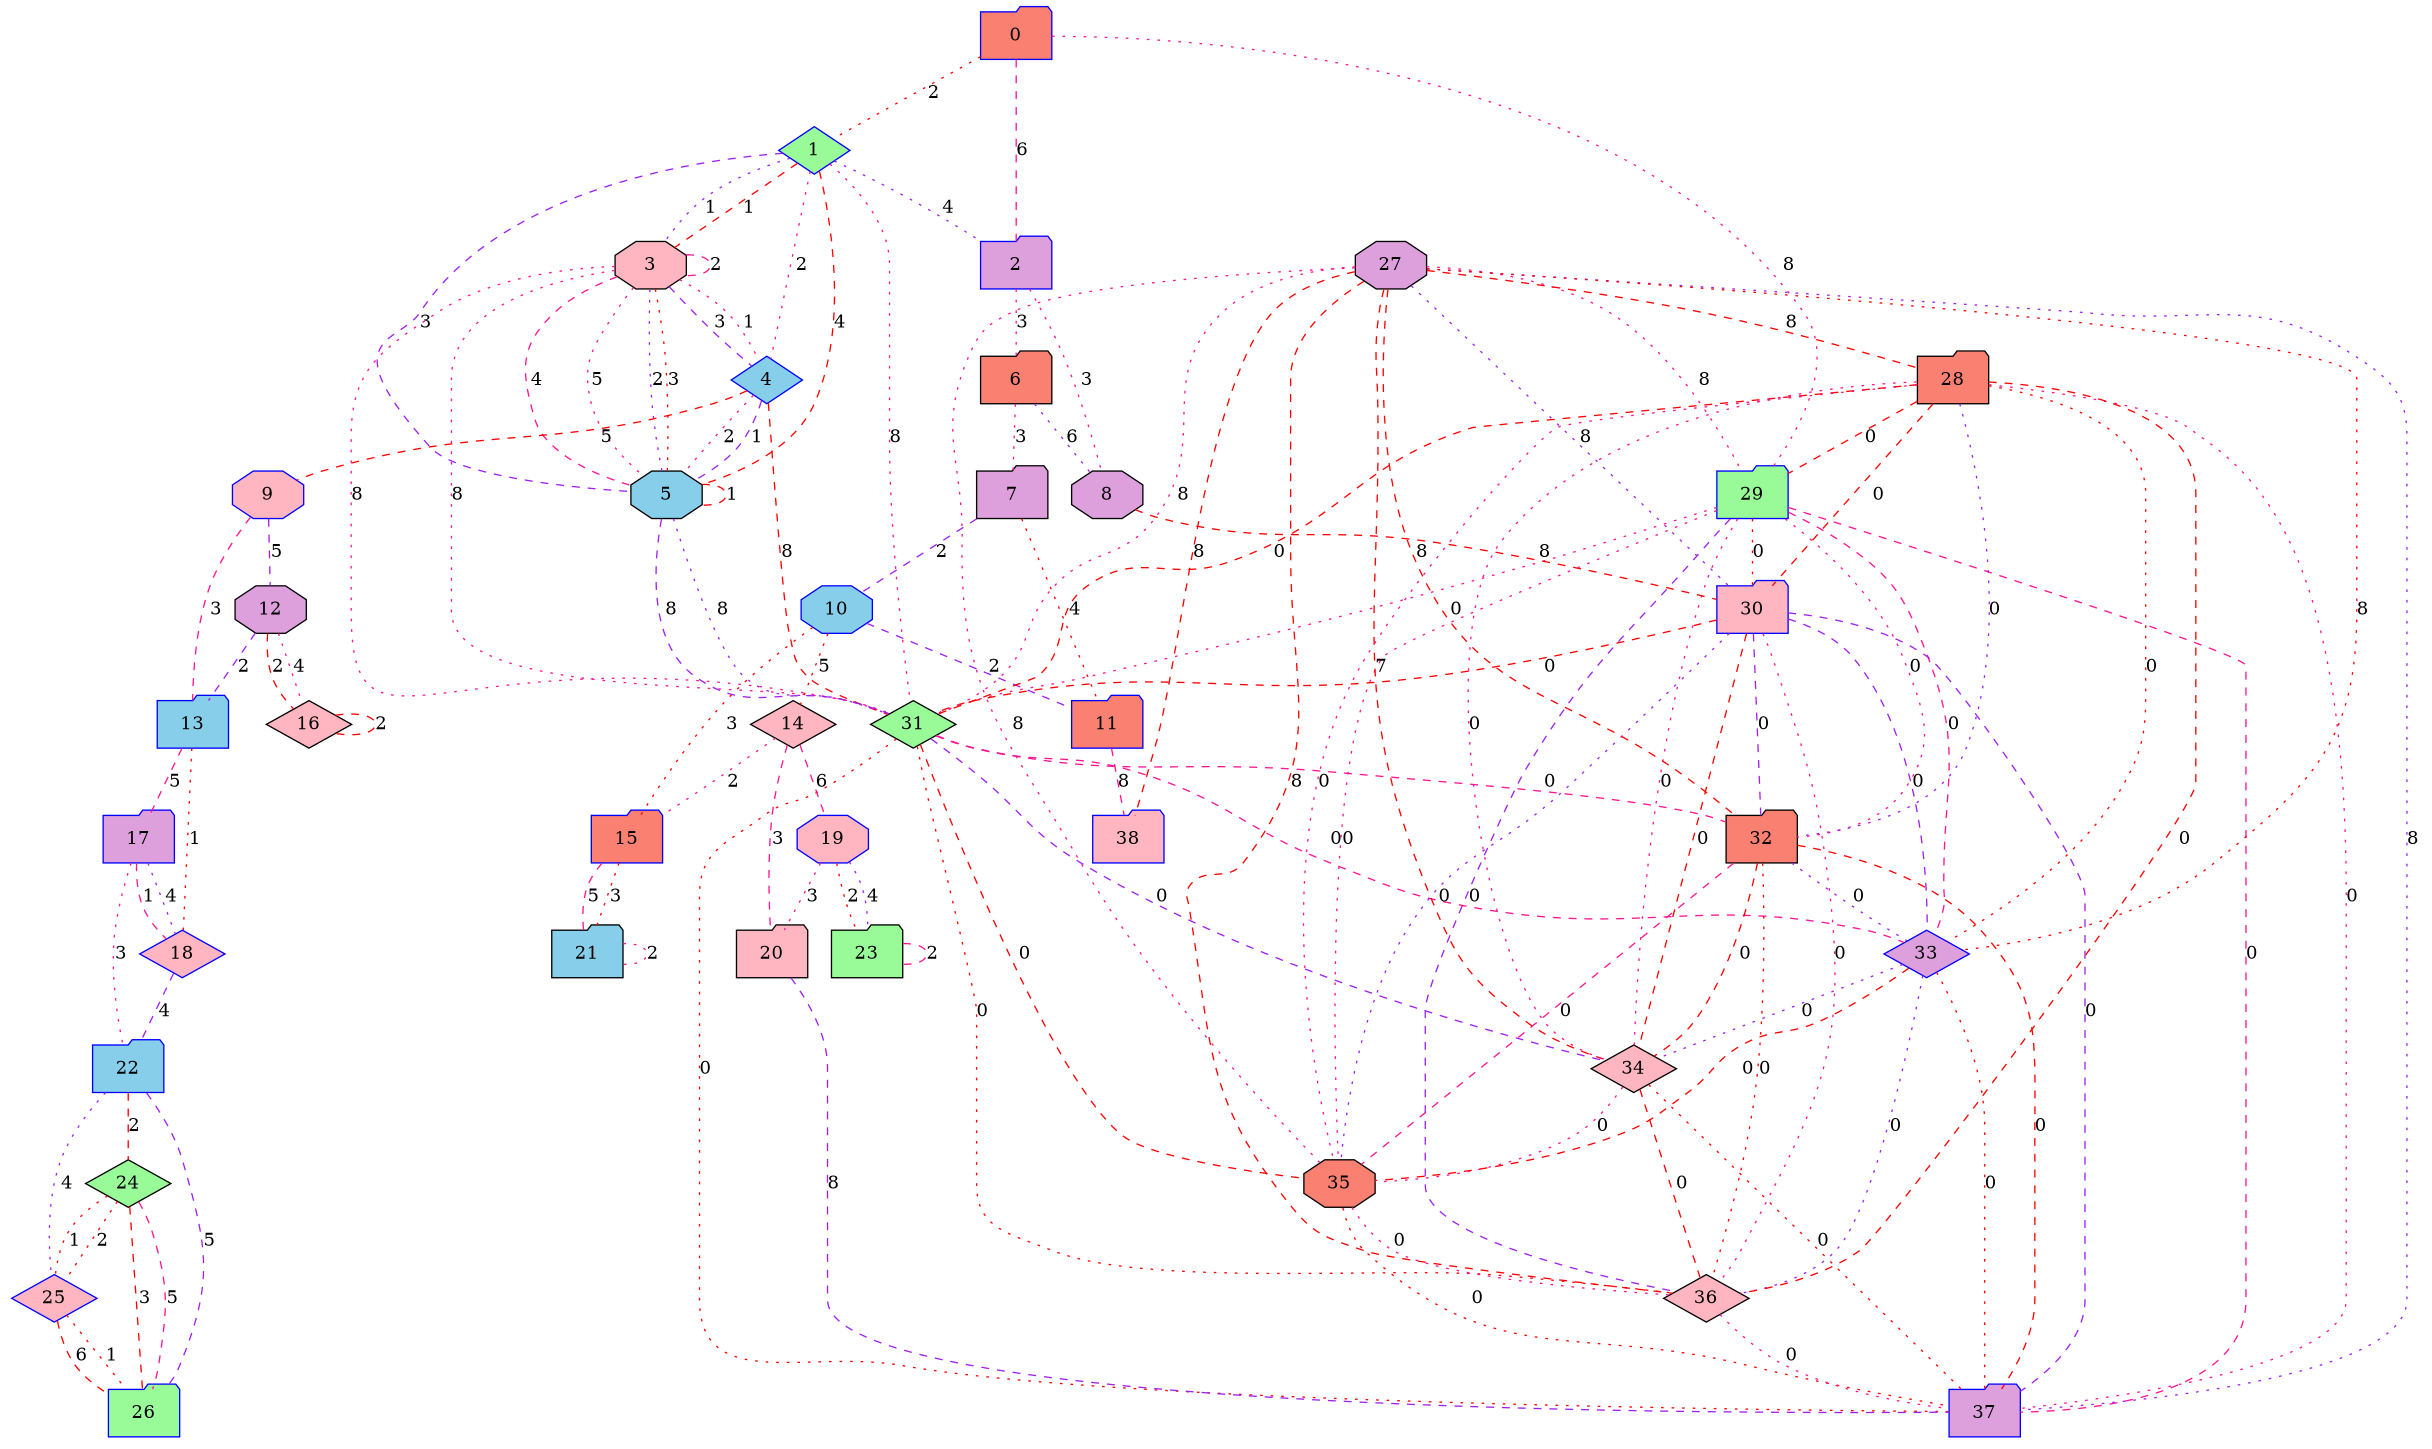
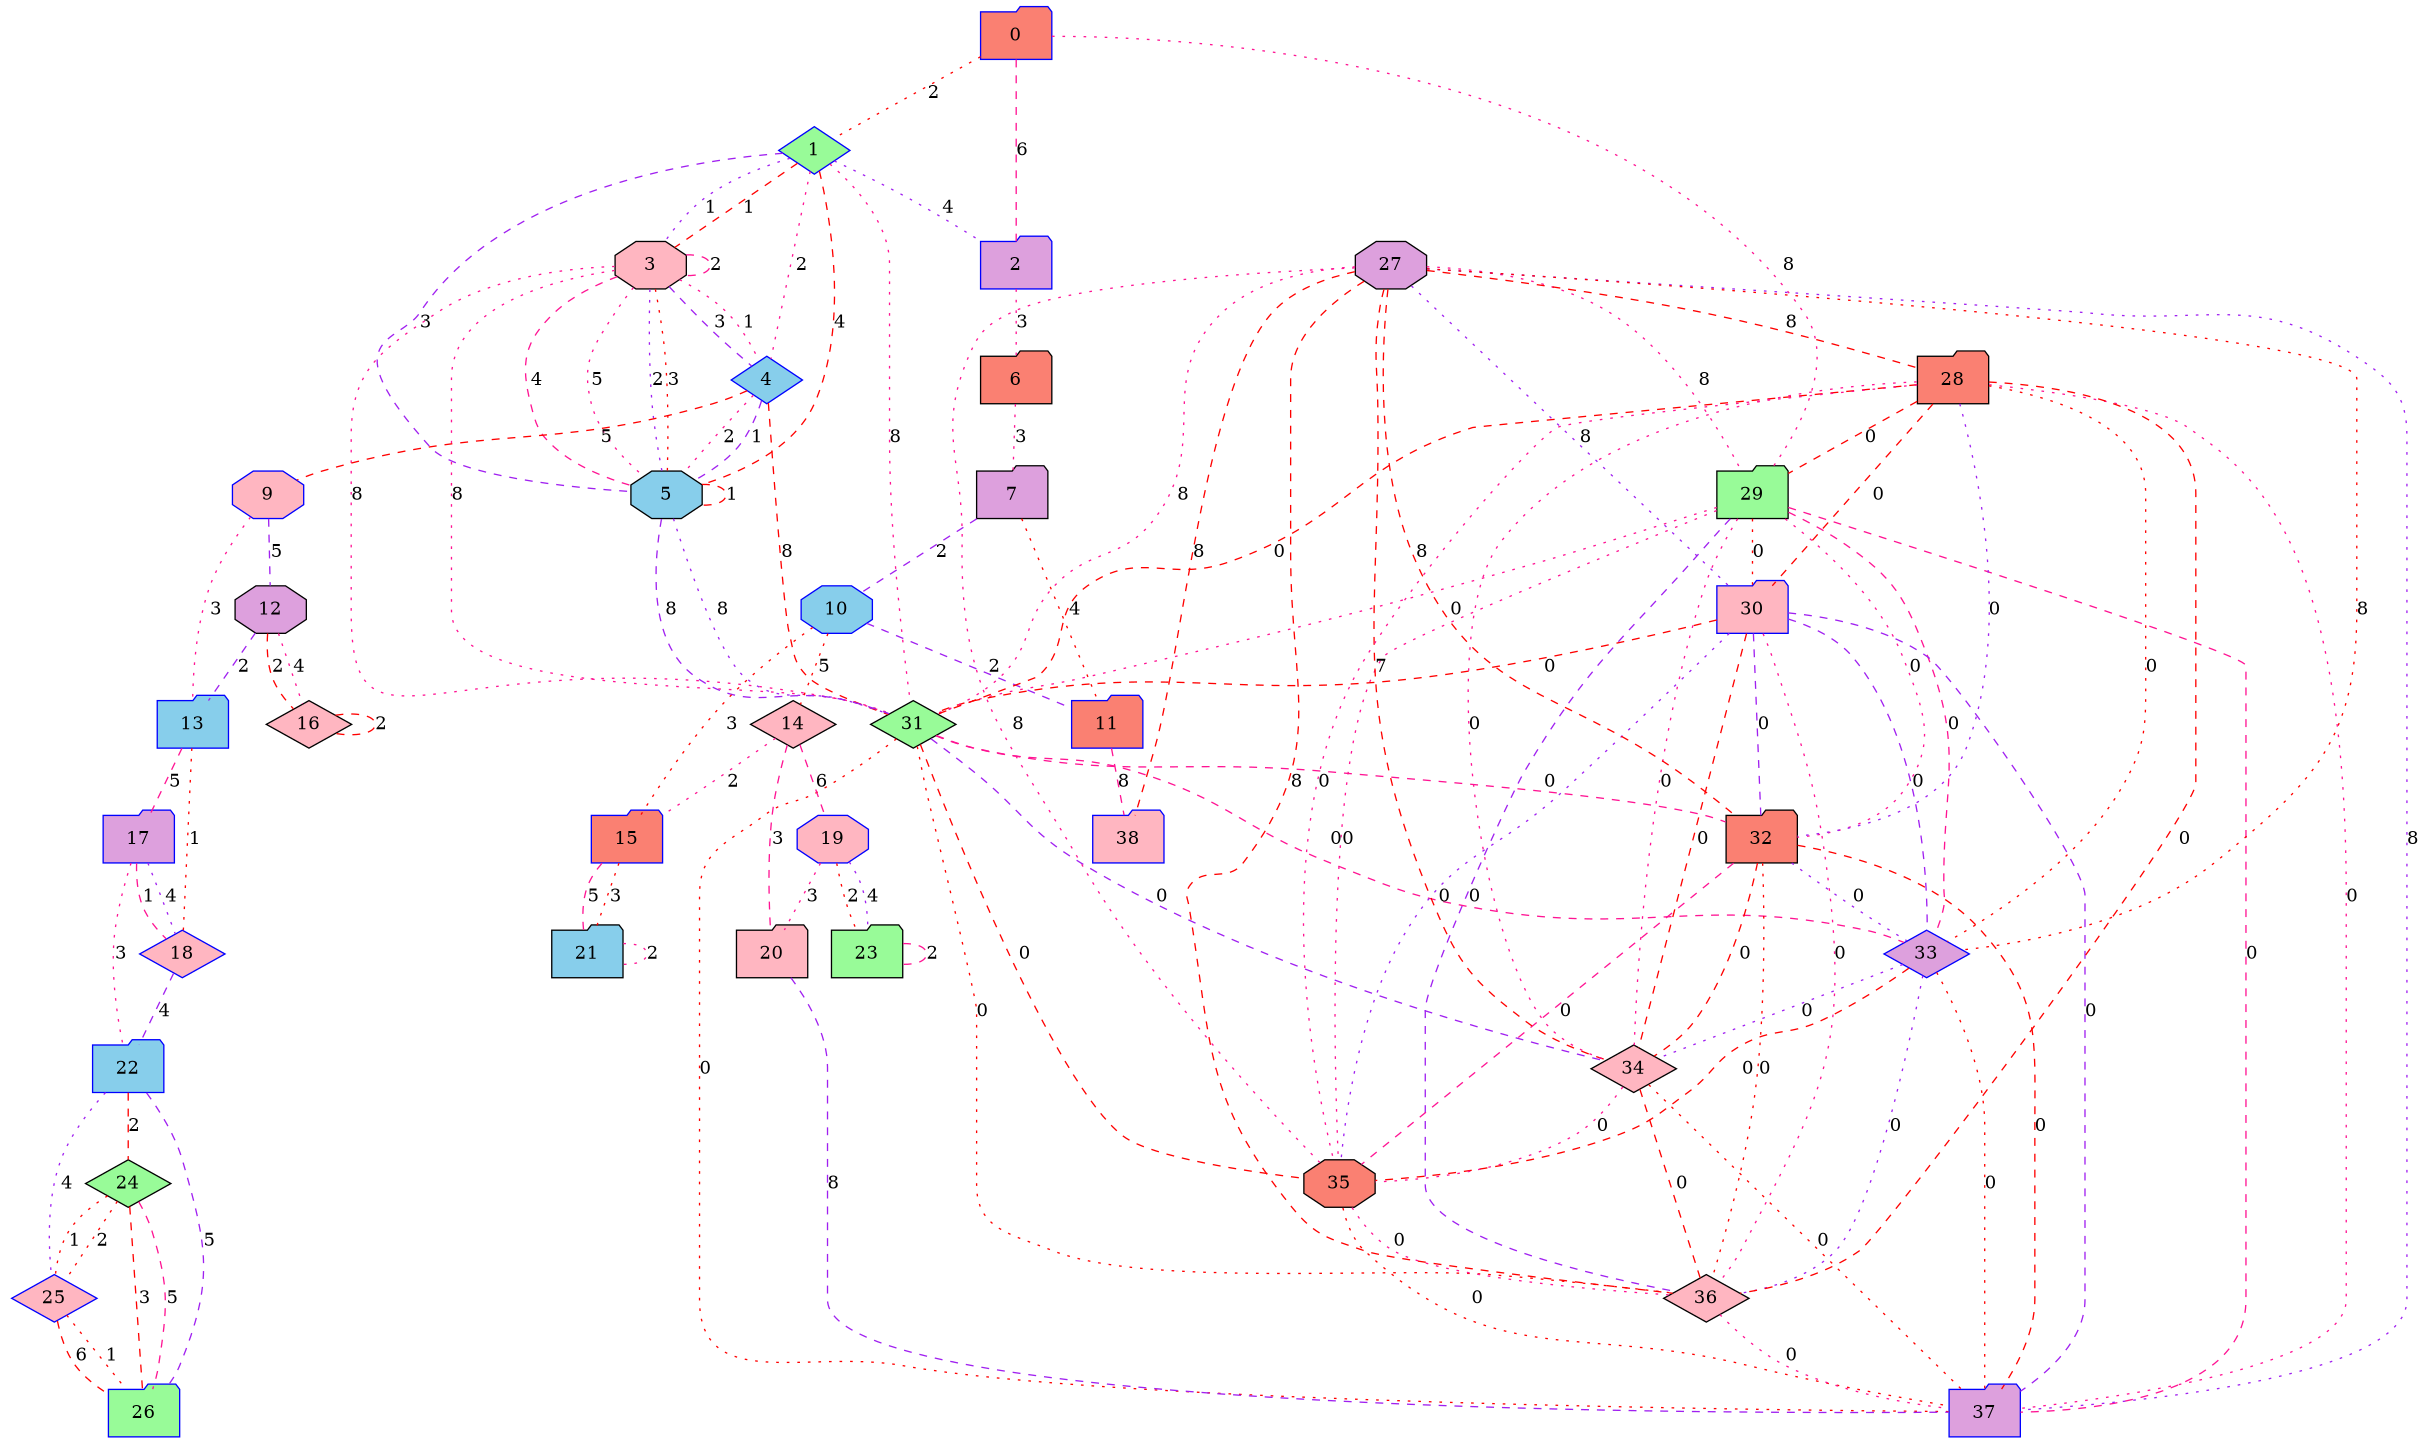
(1107, 495) -> none
(1752, 495) -> (1752, 495)
(205, 603) -> (205, 603)
